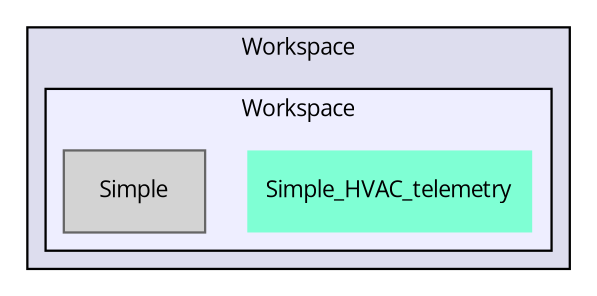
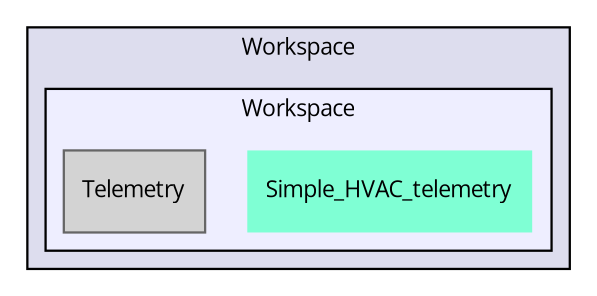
(134, 191) -> (134, 191)
